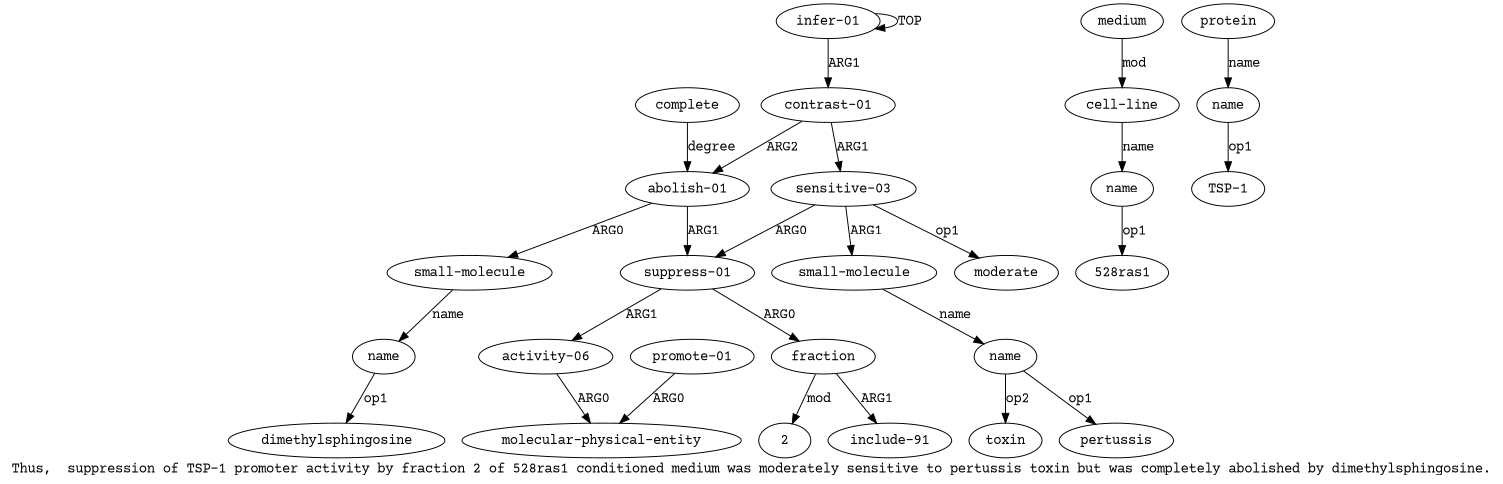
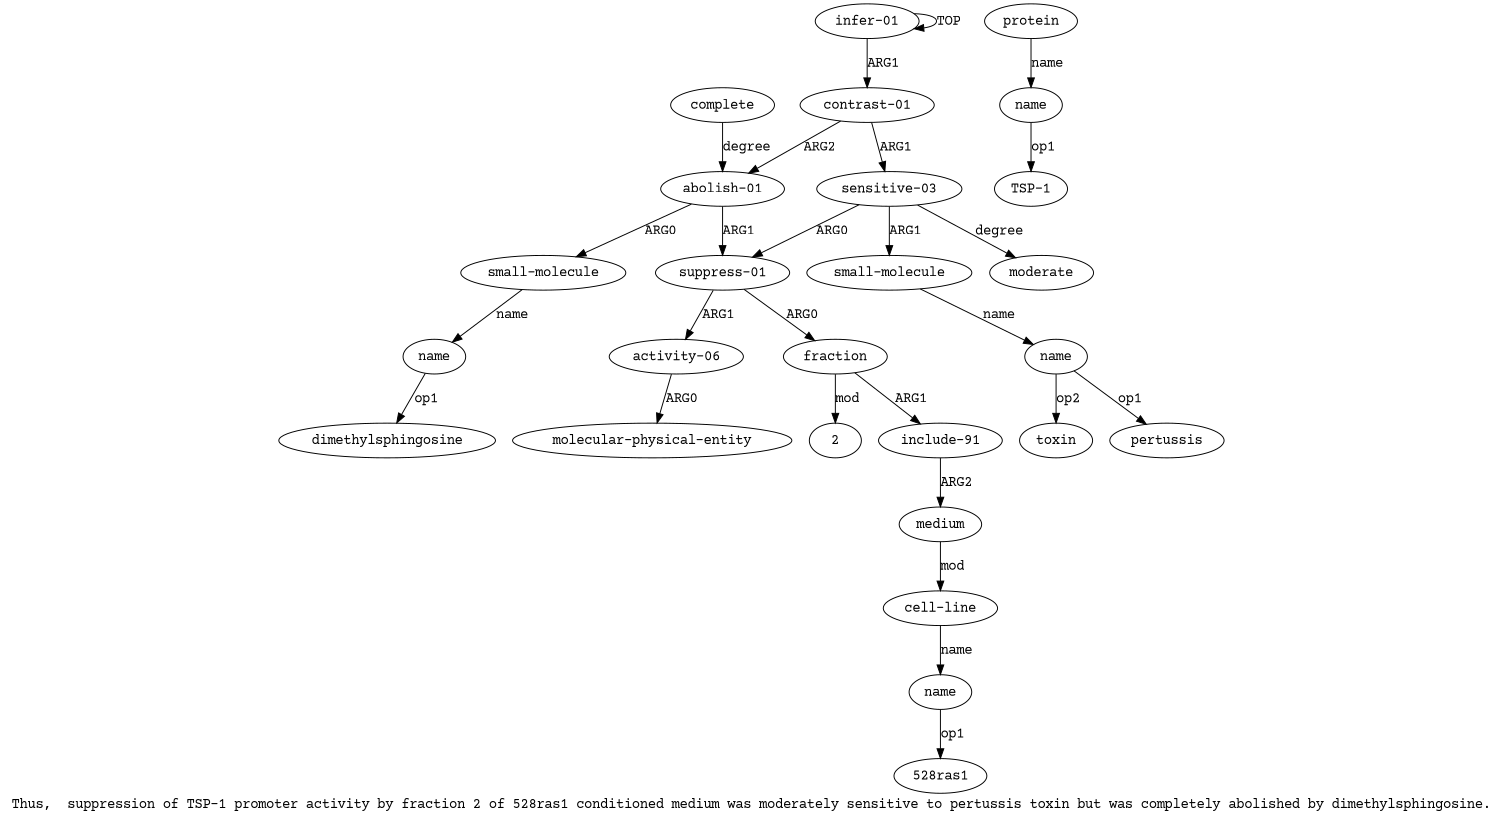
(947, 231) -> (999, 231)
(692, 357) -> none
none -> (940, 478)
